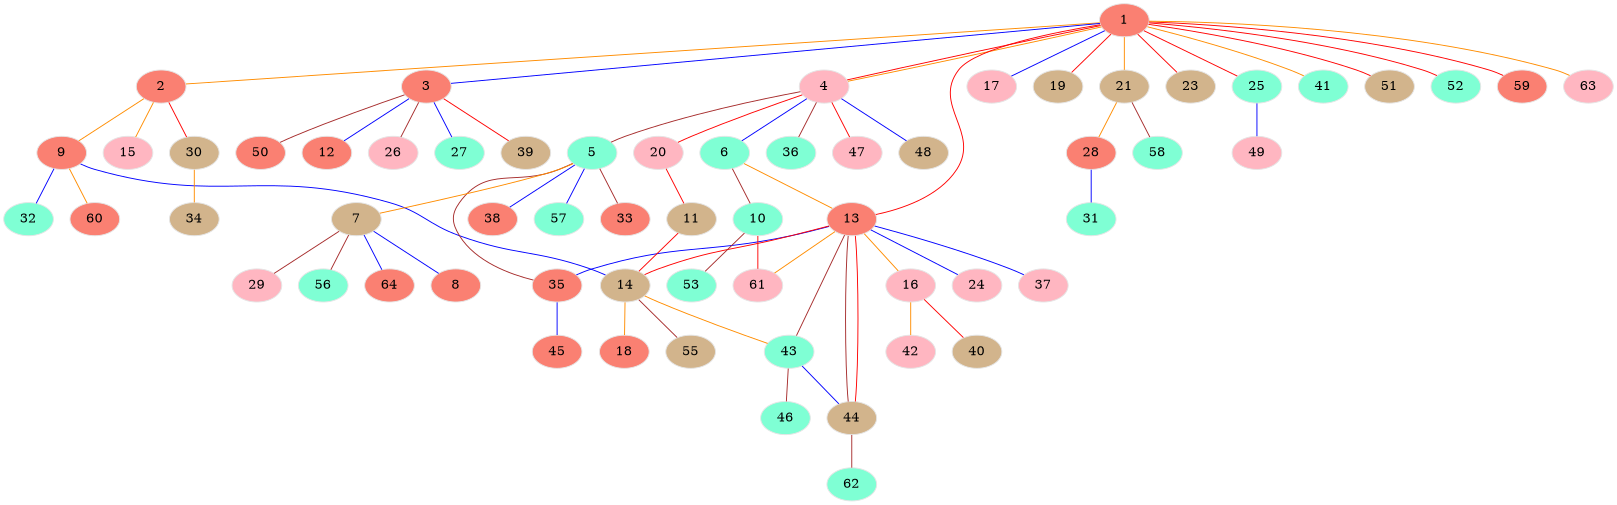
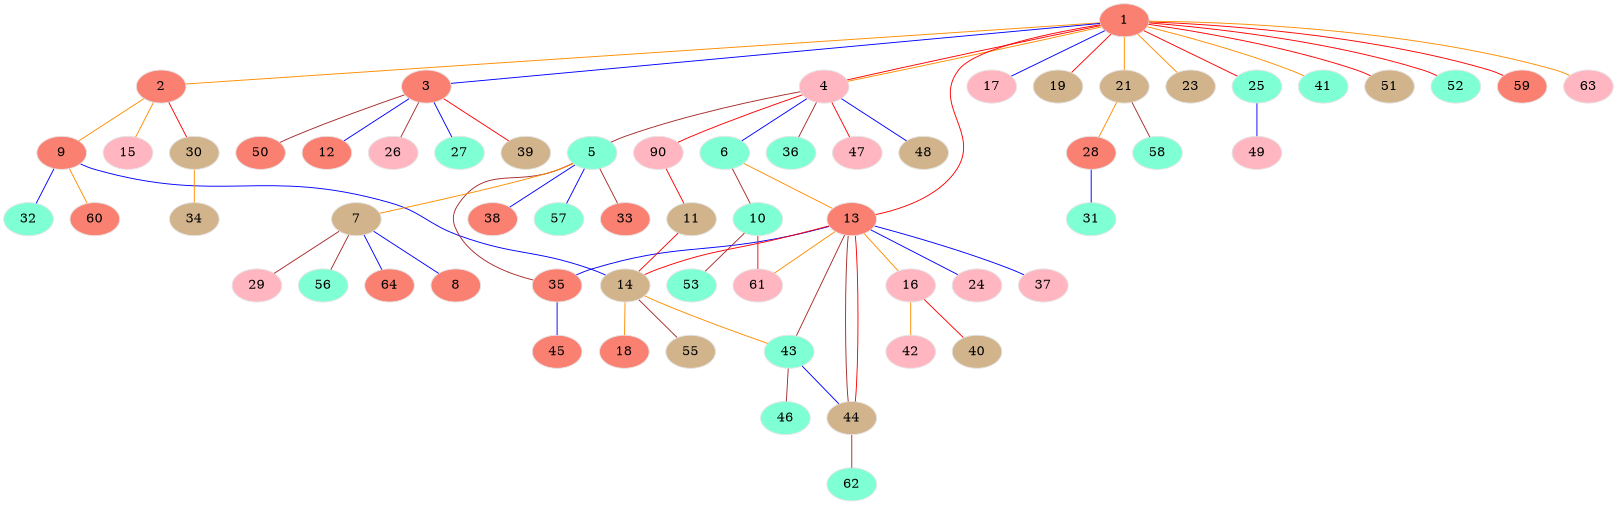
(1157, 53) -> (1157, 53)
(658, 153) -> (658, 153)
